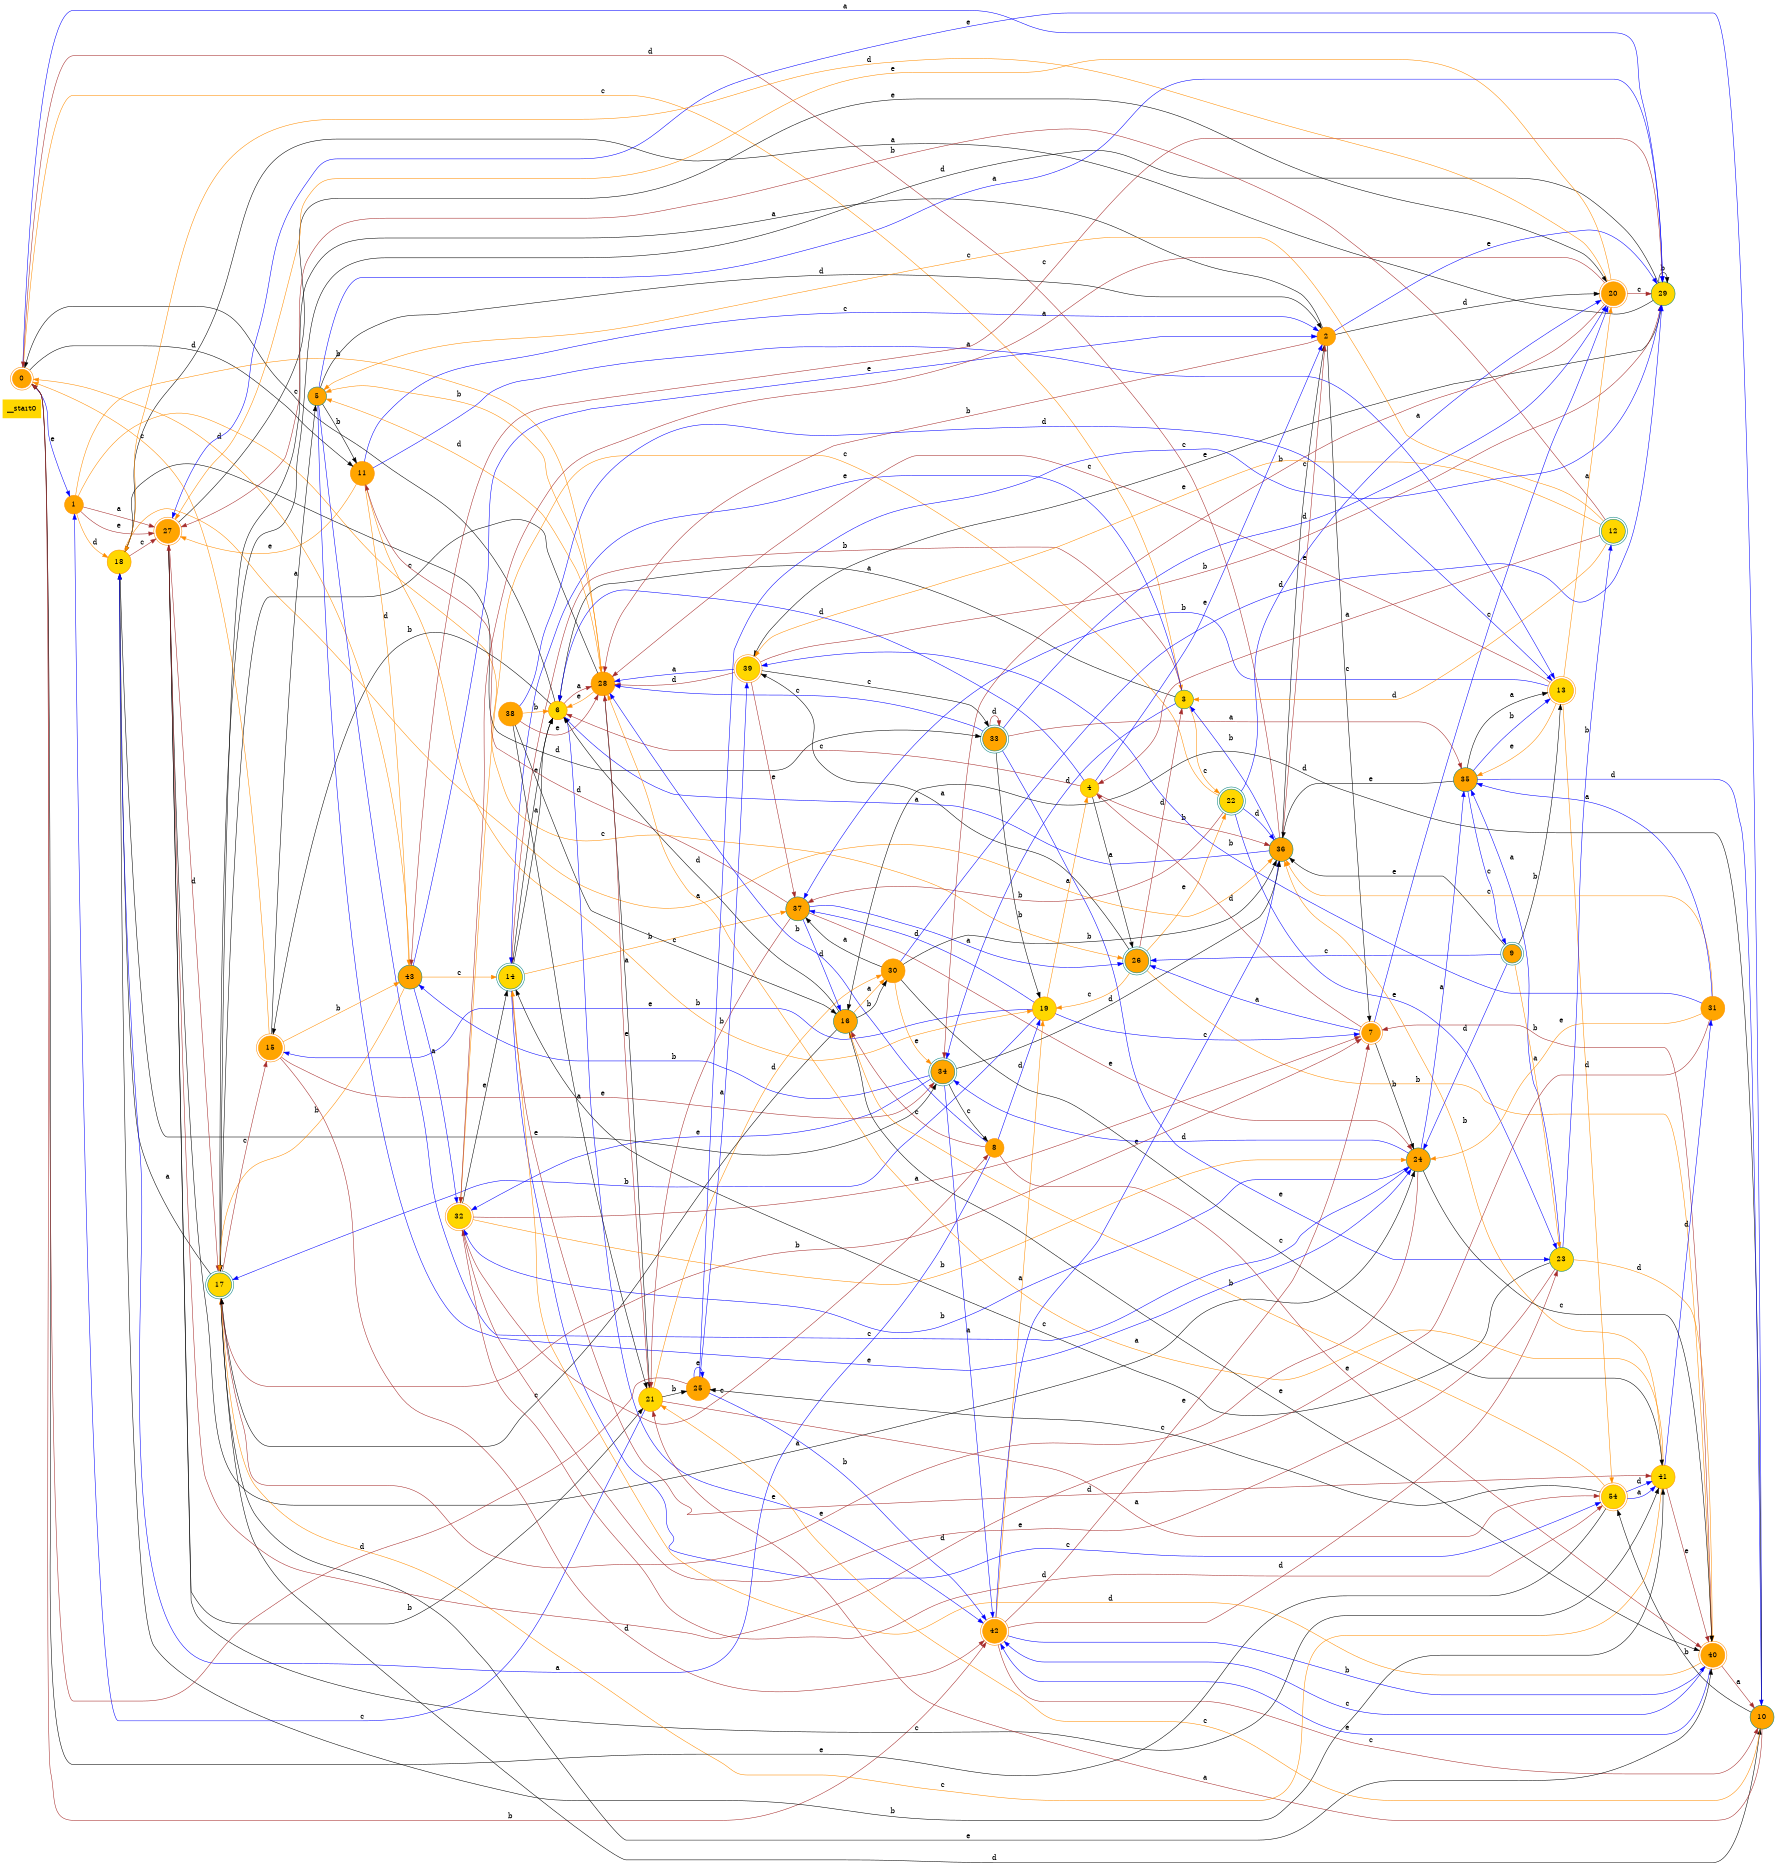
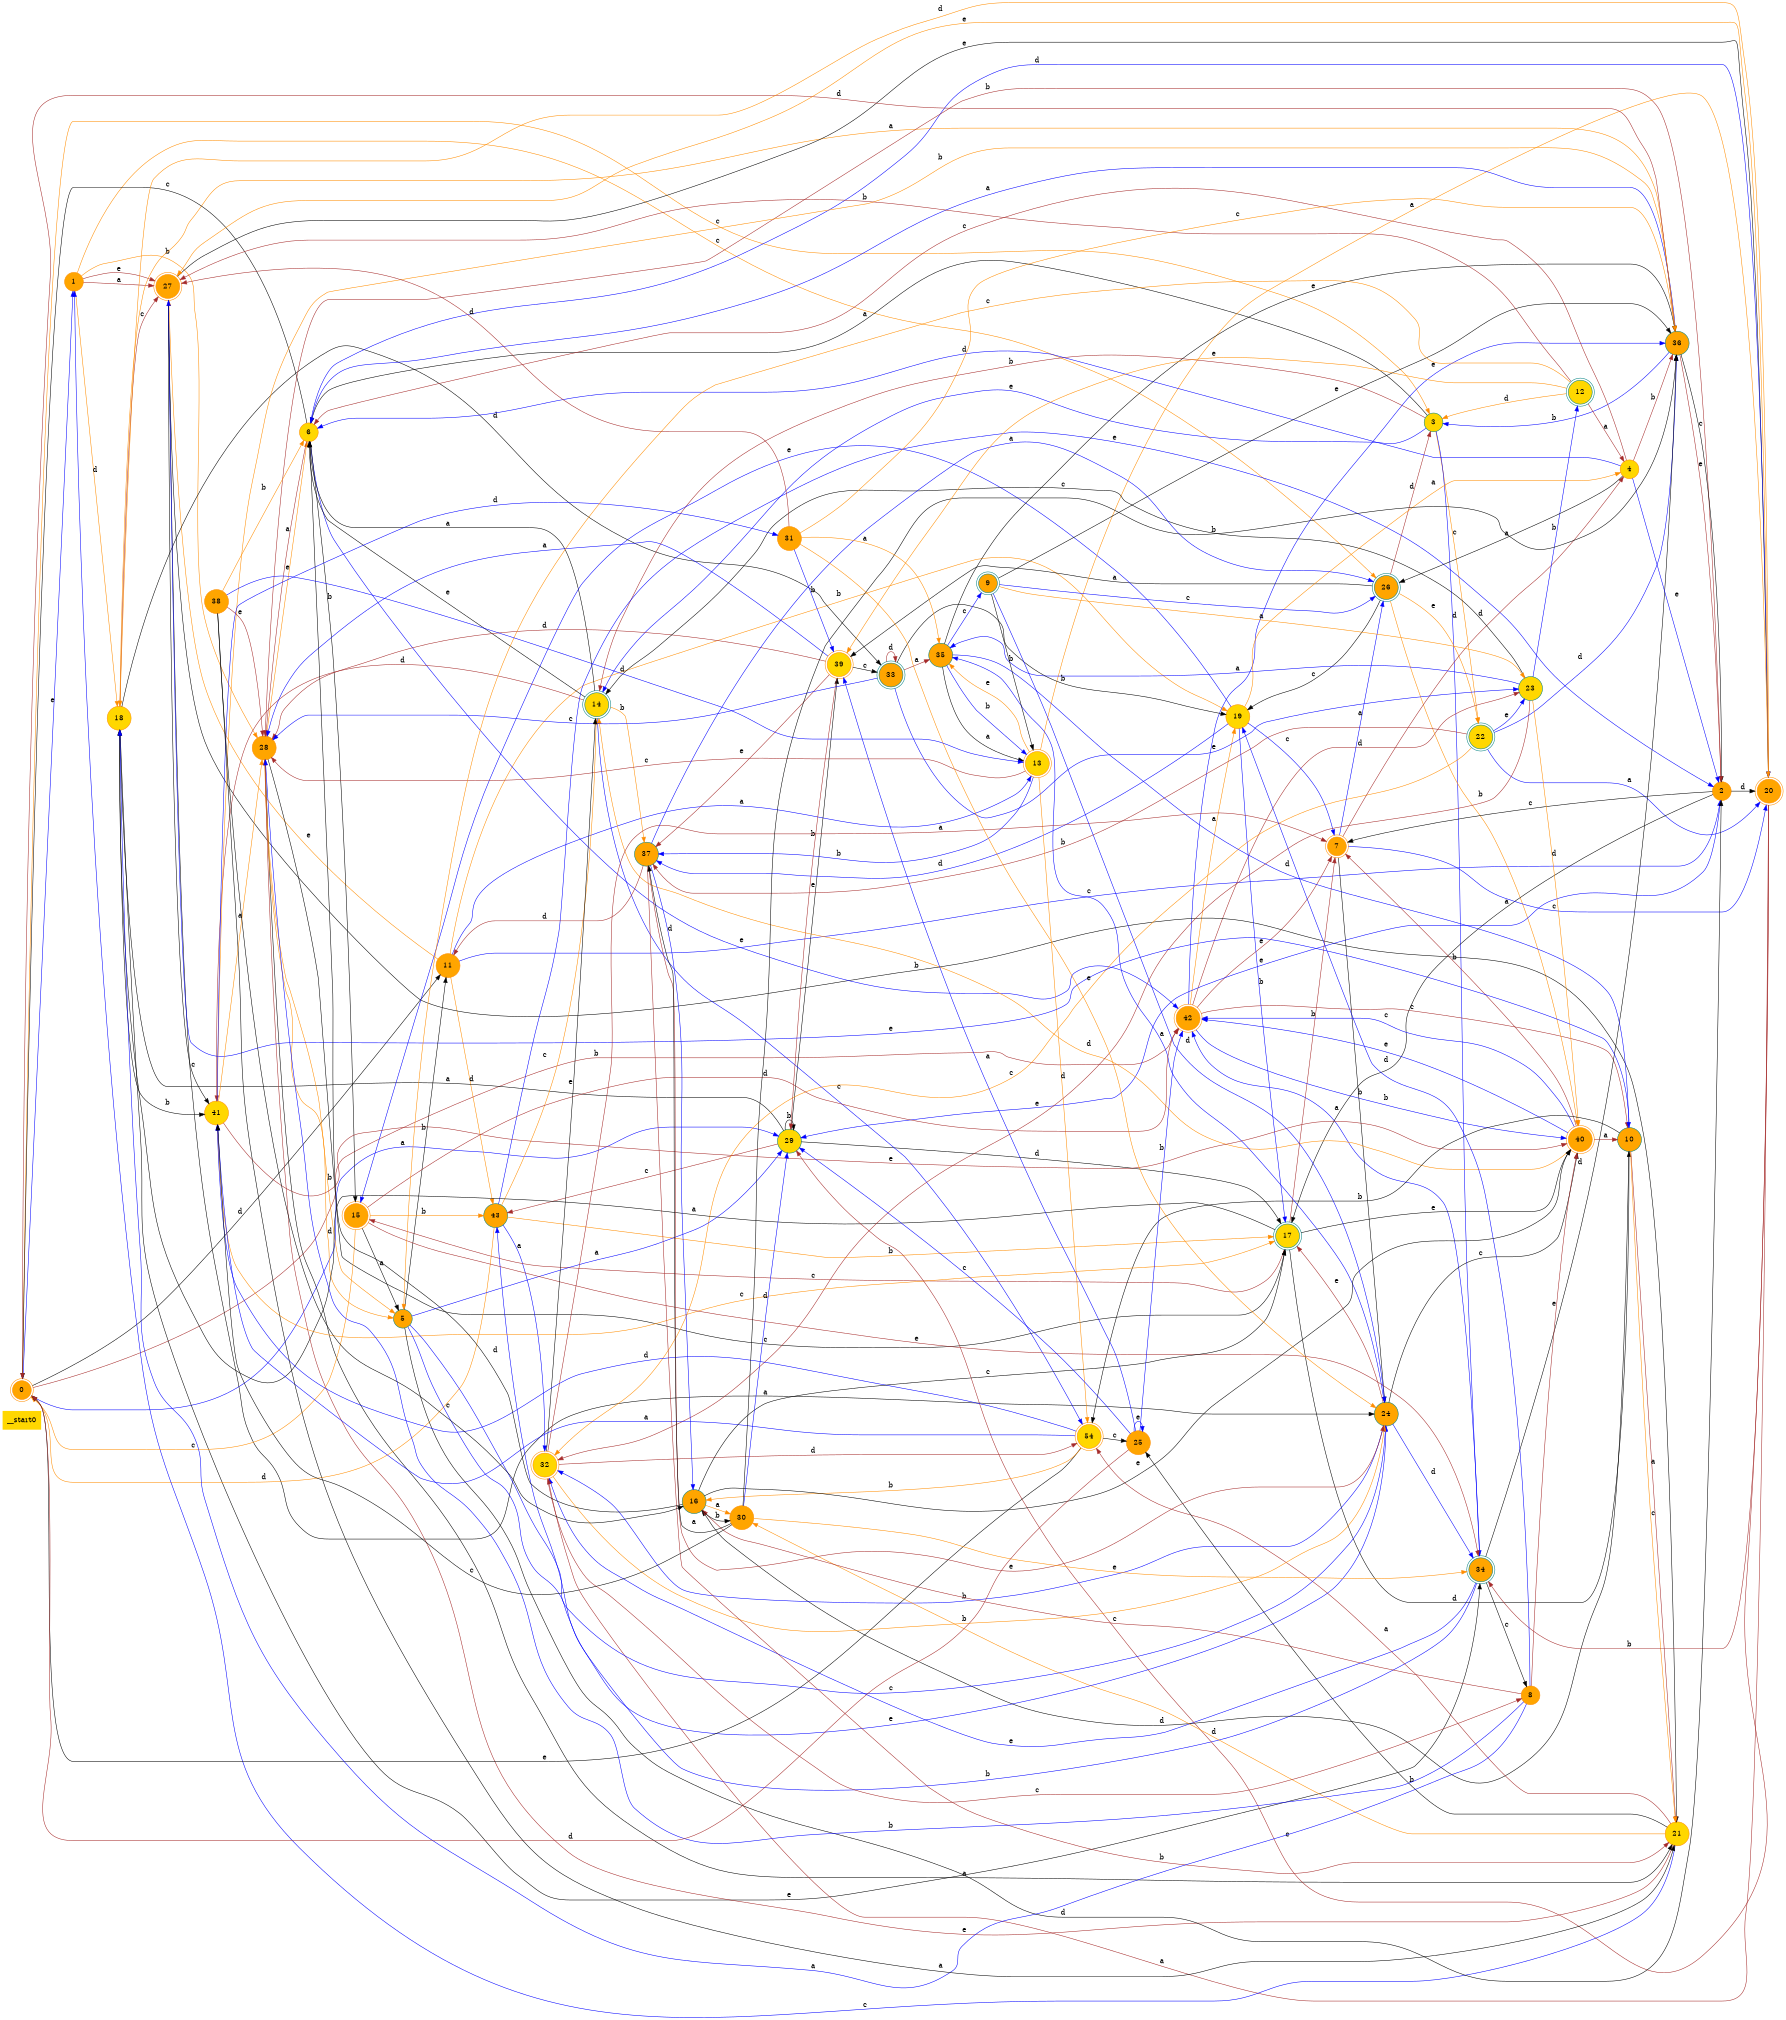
(1305, 522) -> (1312, 65)
(1658, 839) -> (891, 553)
(194, 905) -> none
(1100, 998) -> (1325, 671)
